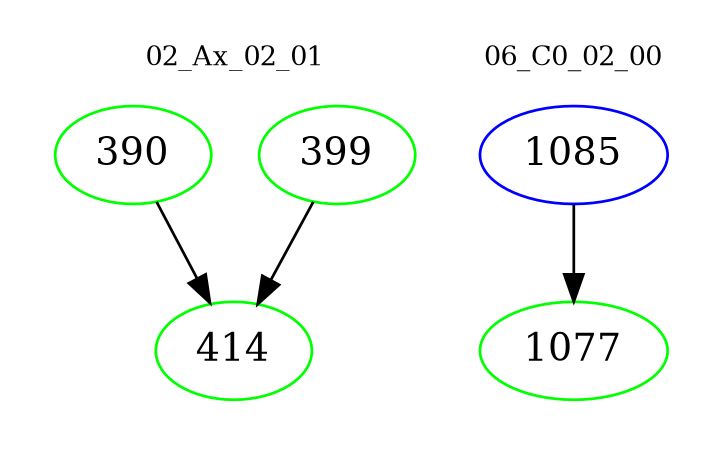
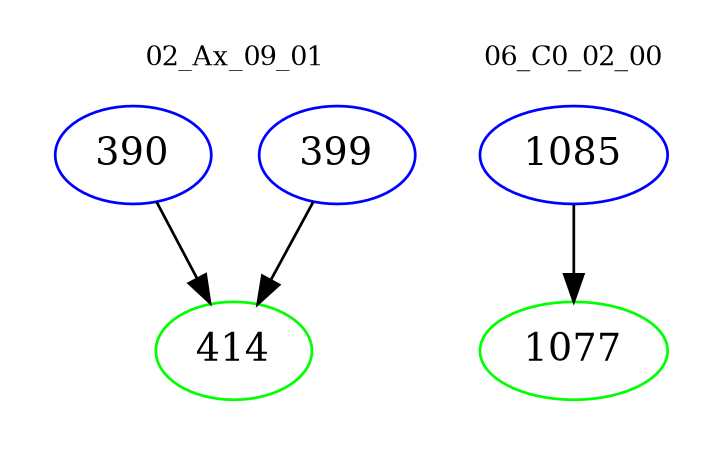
(235, 58) -> (235, 58)
(133, 155) -> (133, 155)
(337, 155) -> (337, 155)
